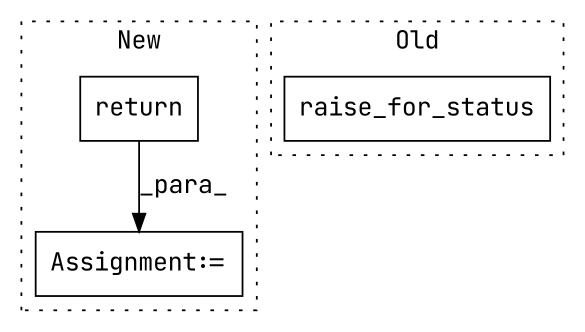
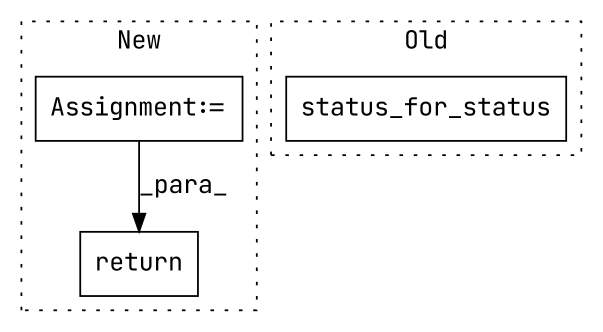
(417, 109) -> (426, 109)
(139, 177) -> (139, 177)
